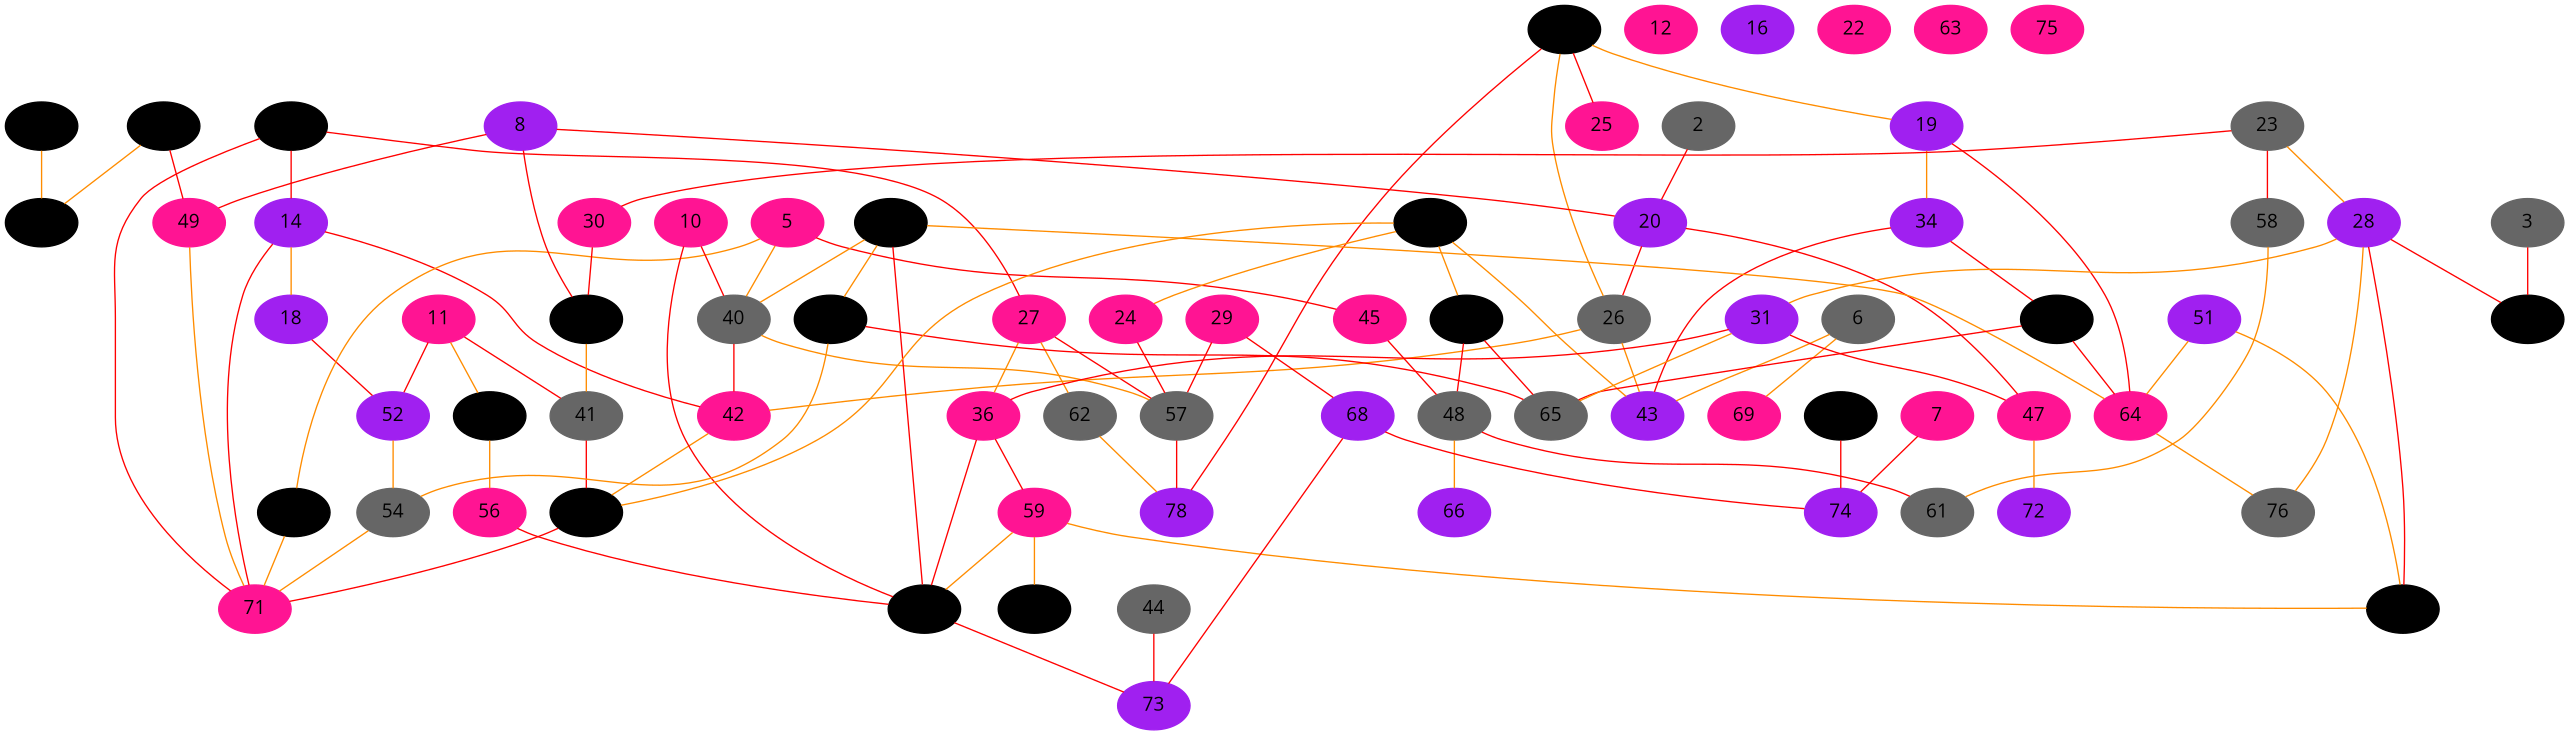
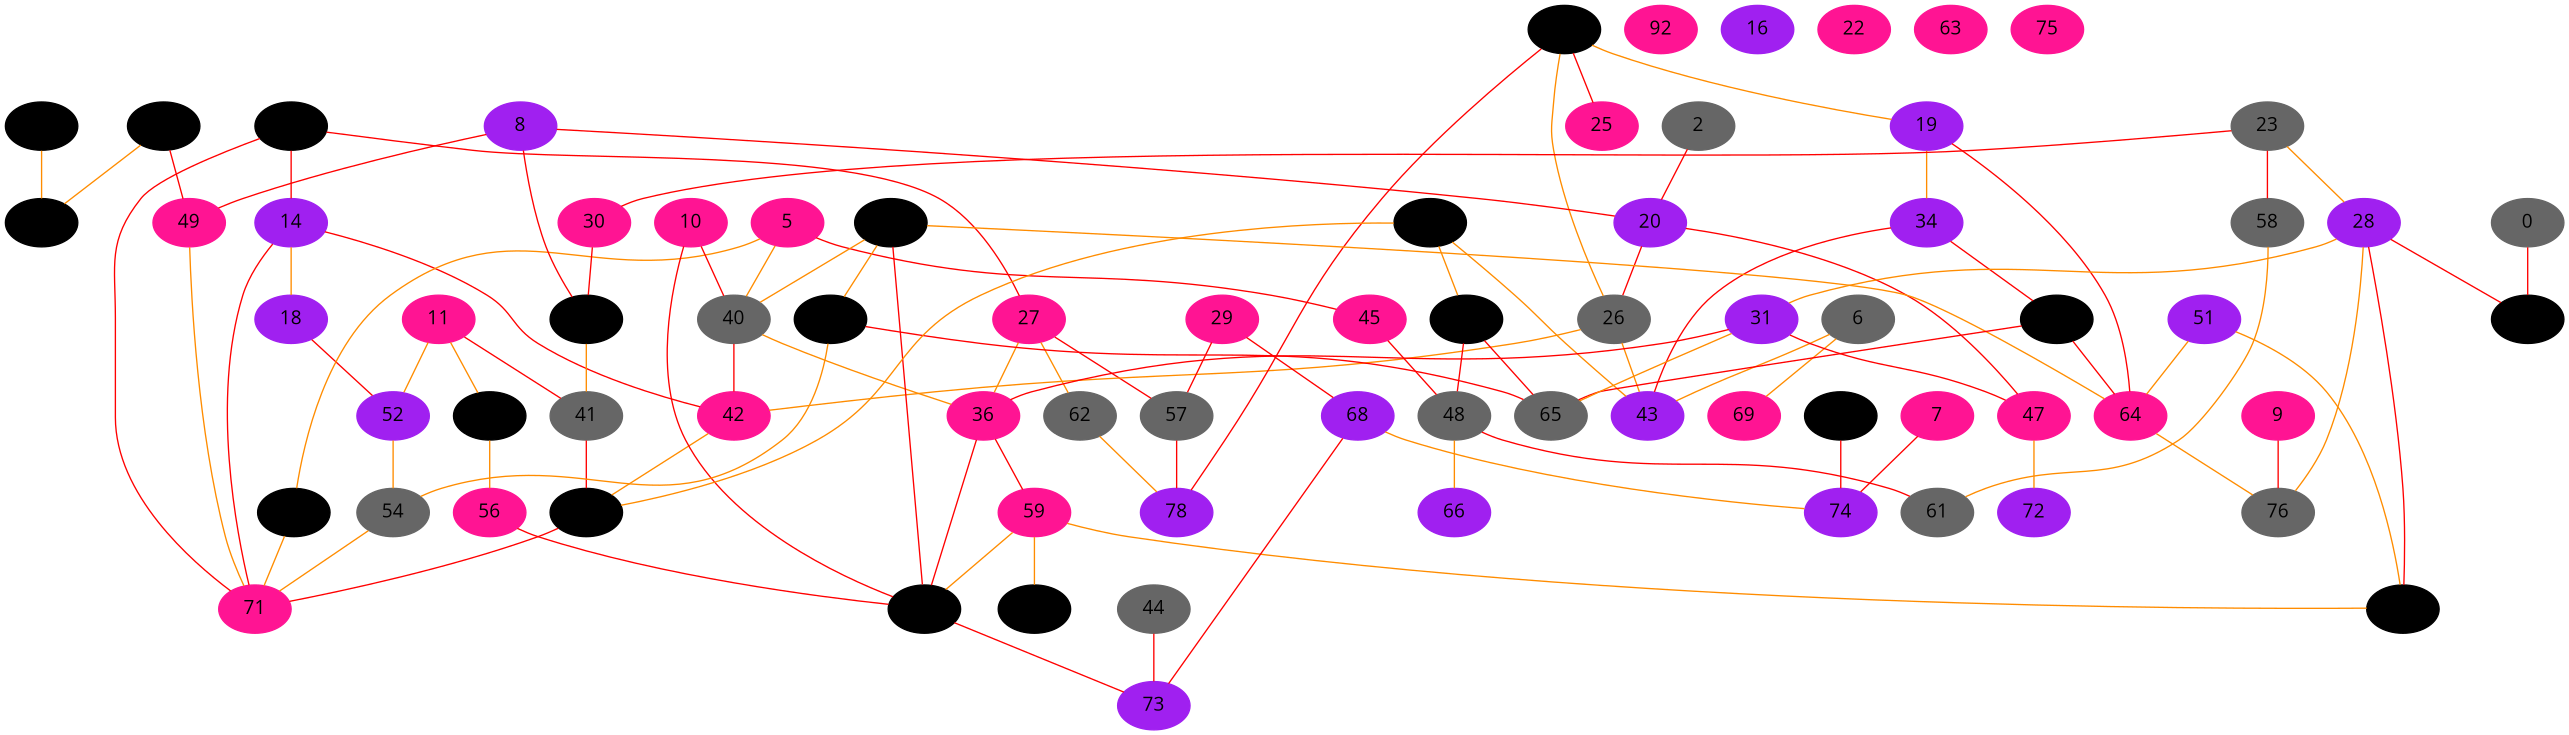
(1661, 30) -> (1661, 30)
(2528, 223) -> (2528, 223)
(1126, 319) -> none
(416, 367) -> (416, 367)
(955, 368) -> (856, 372)
none -> (2278, 416)
(1592, 483) -> (1592, 483)
